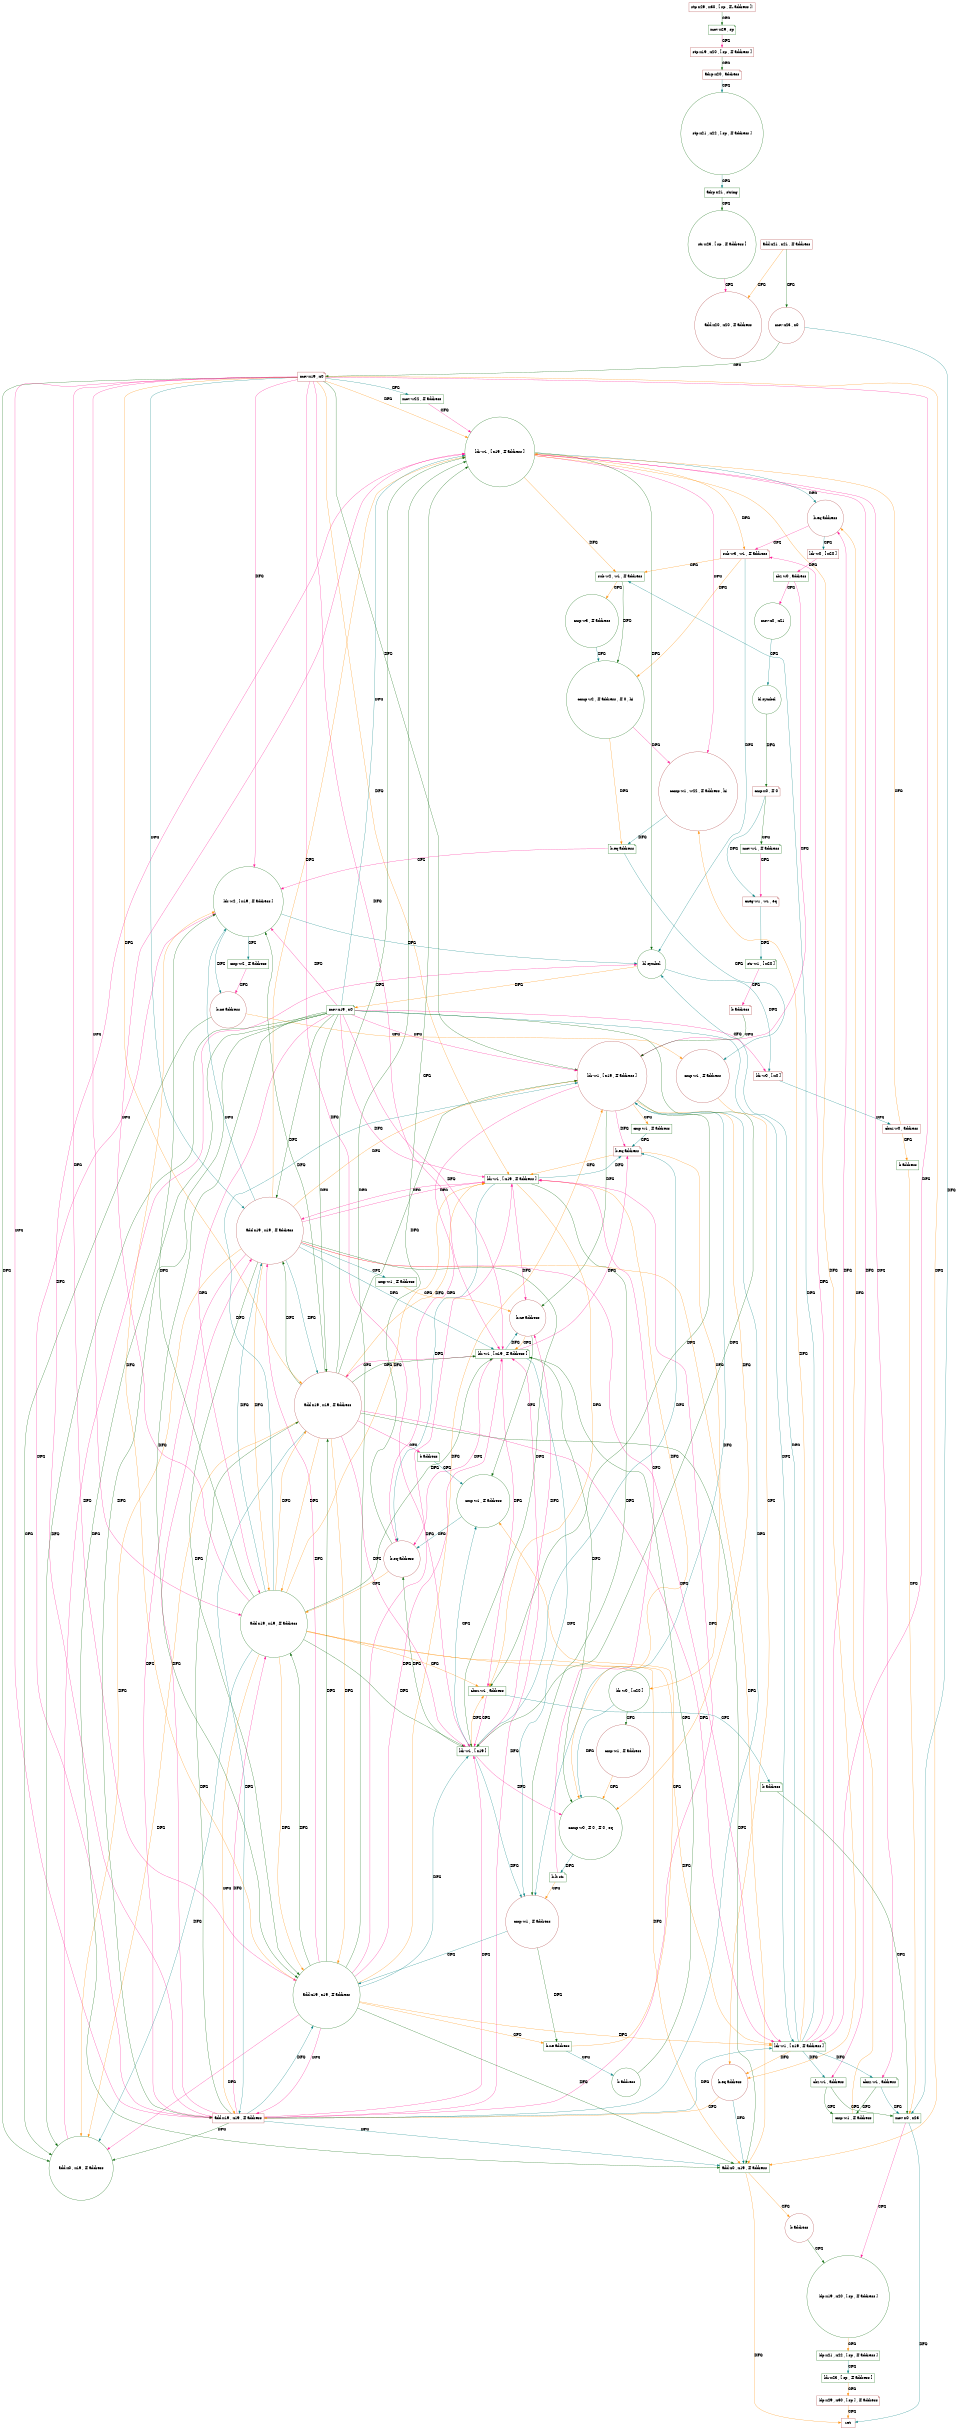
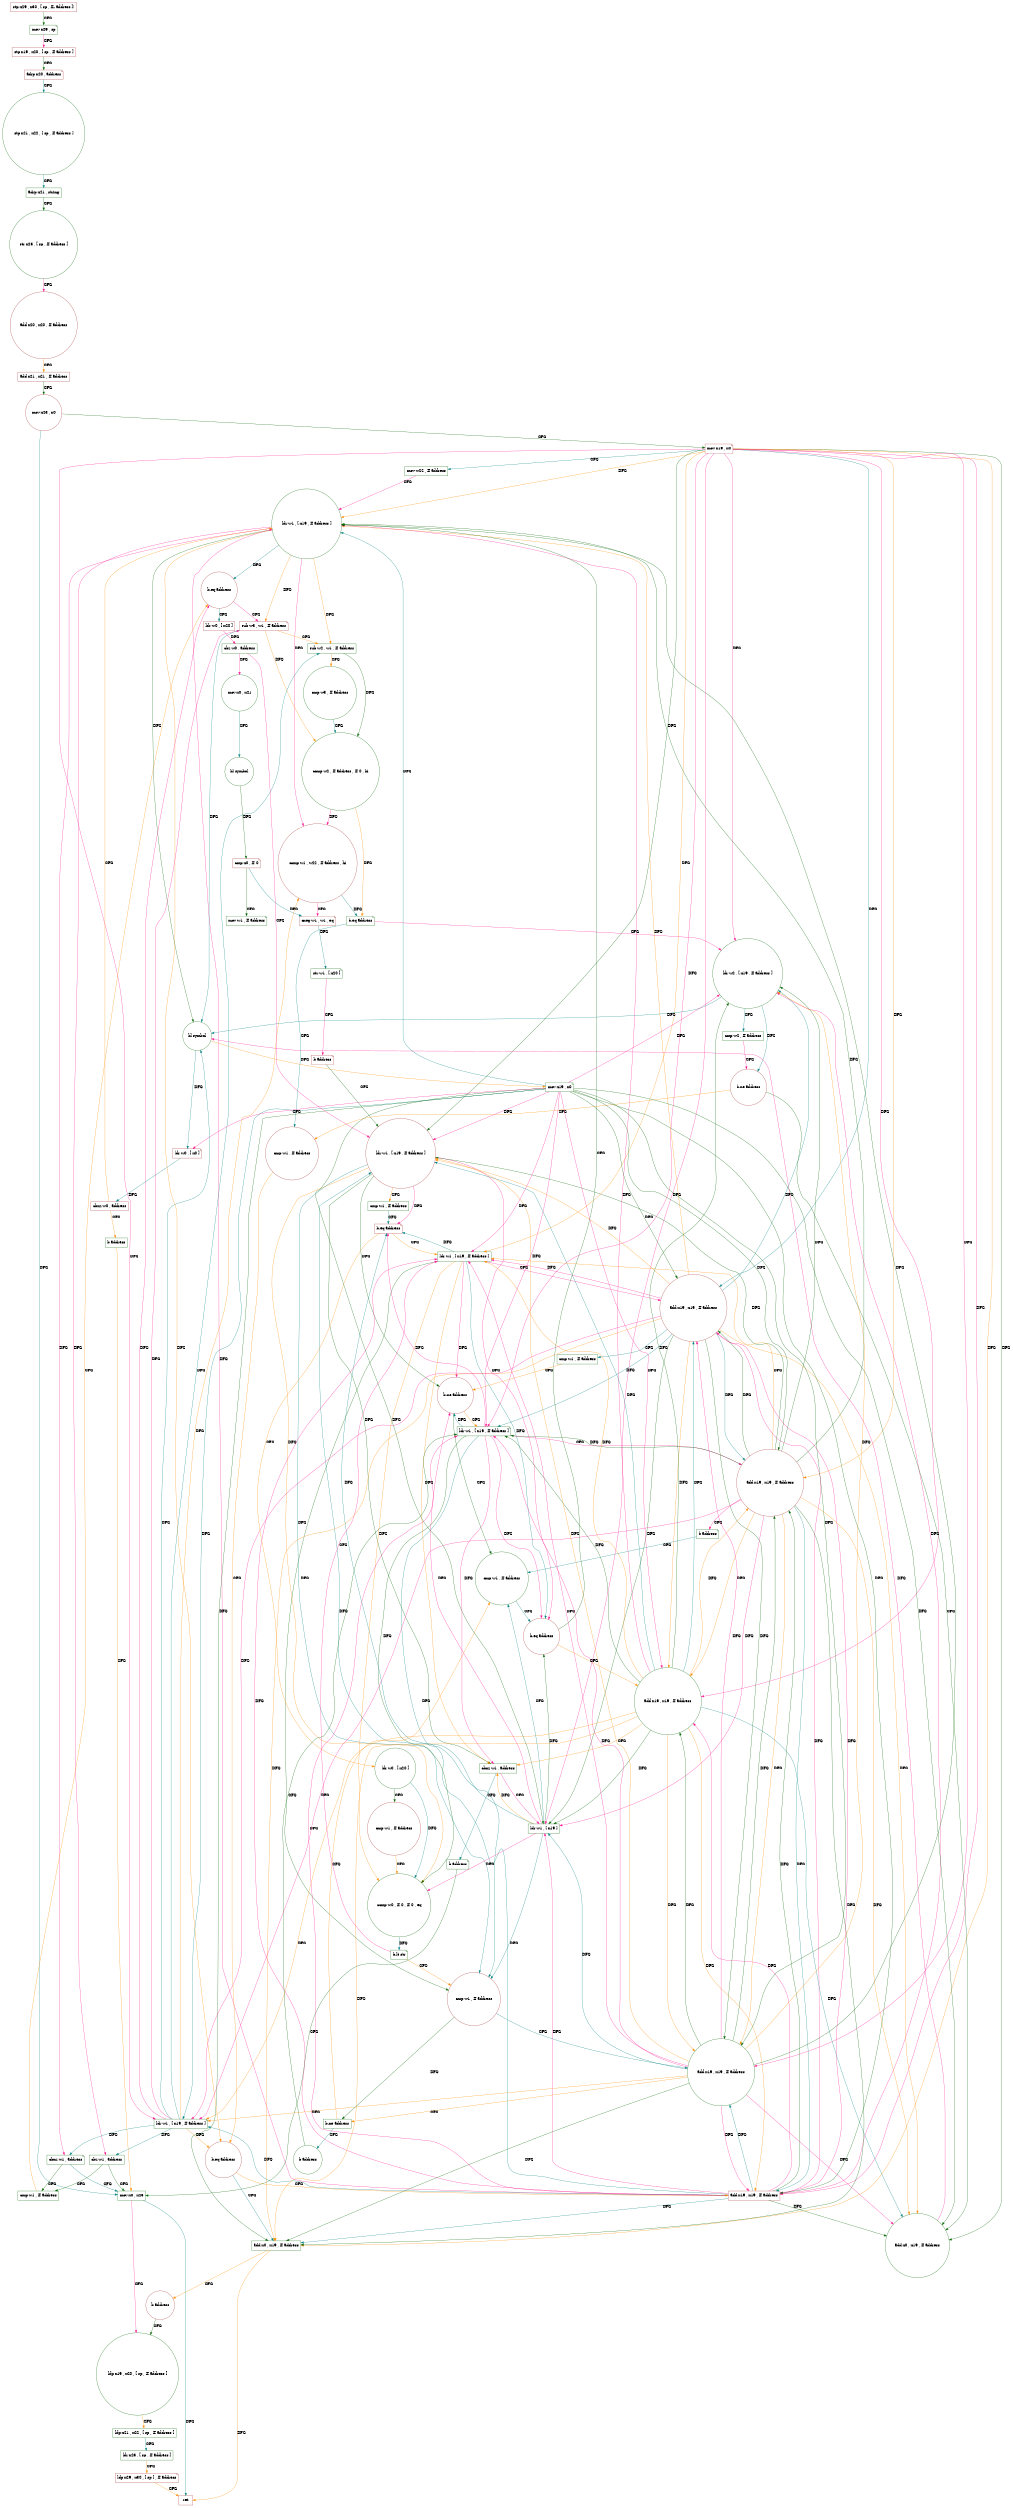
(766, 273) -> (44, 364)
(761, 874) -> (318, 908)
